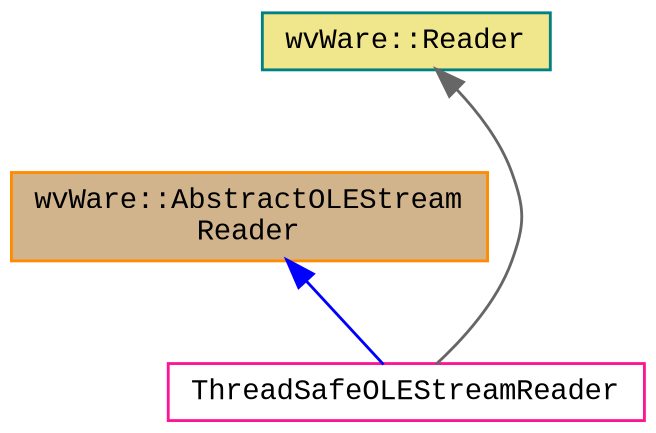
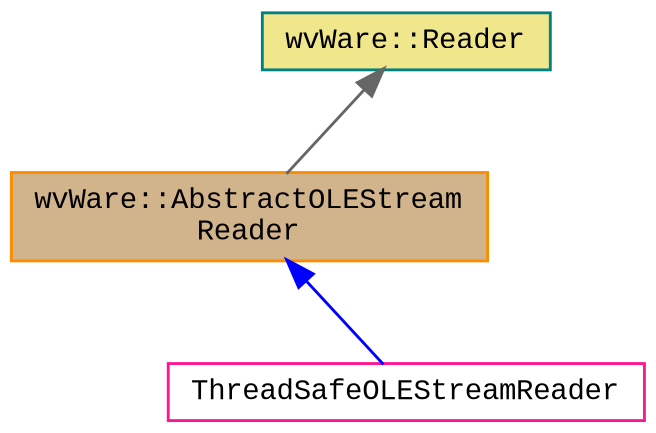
(520, 231) -> (325, 132)
